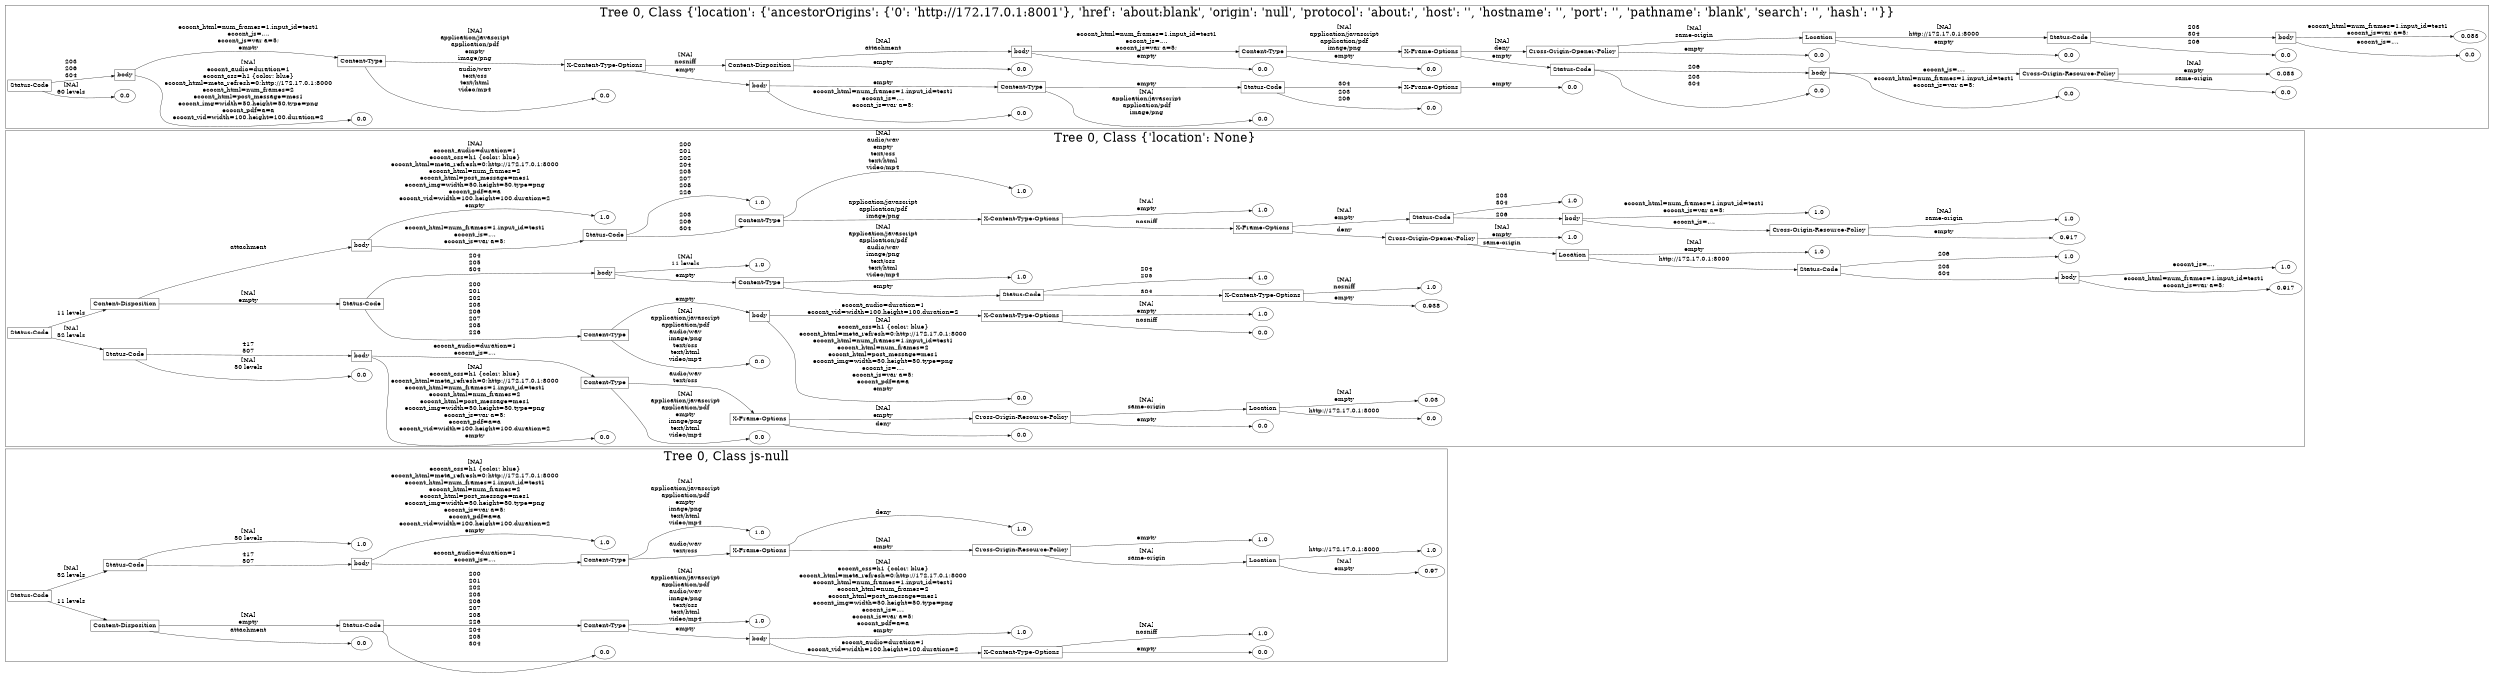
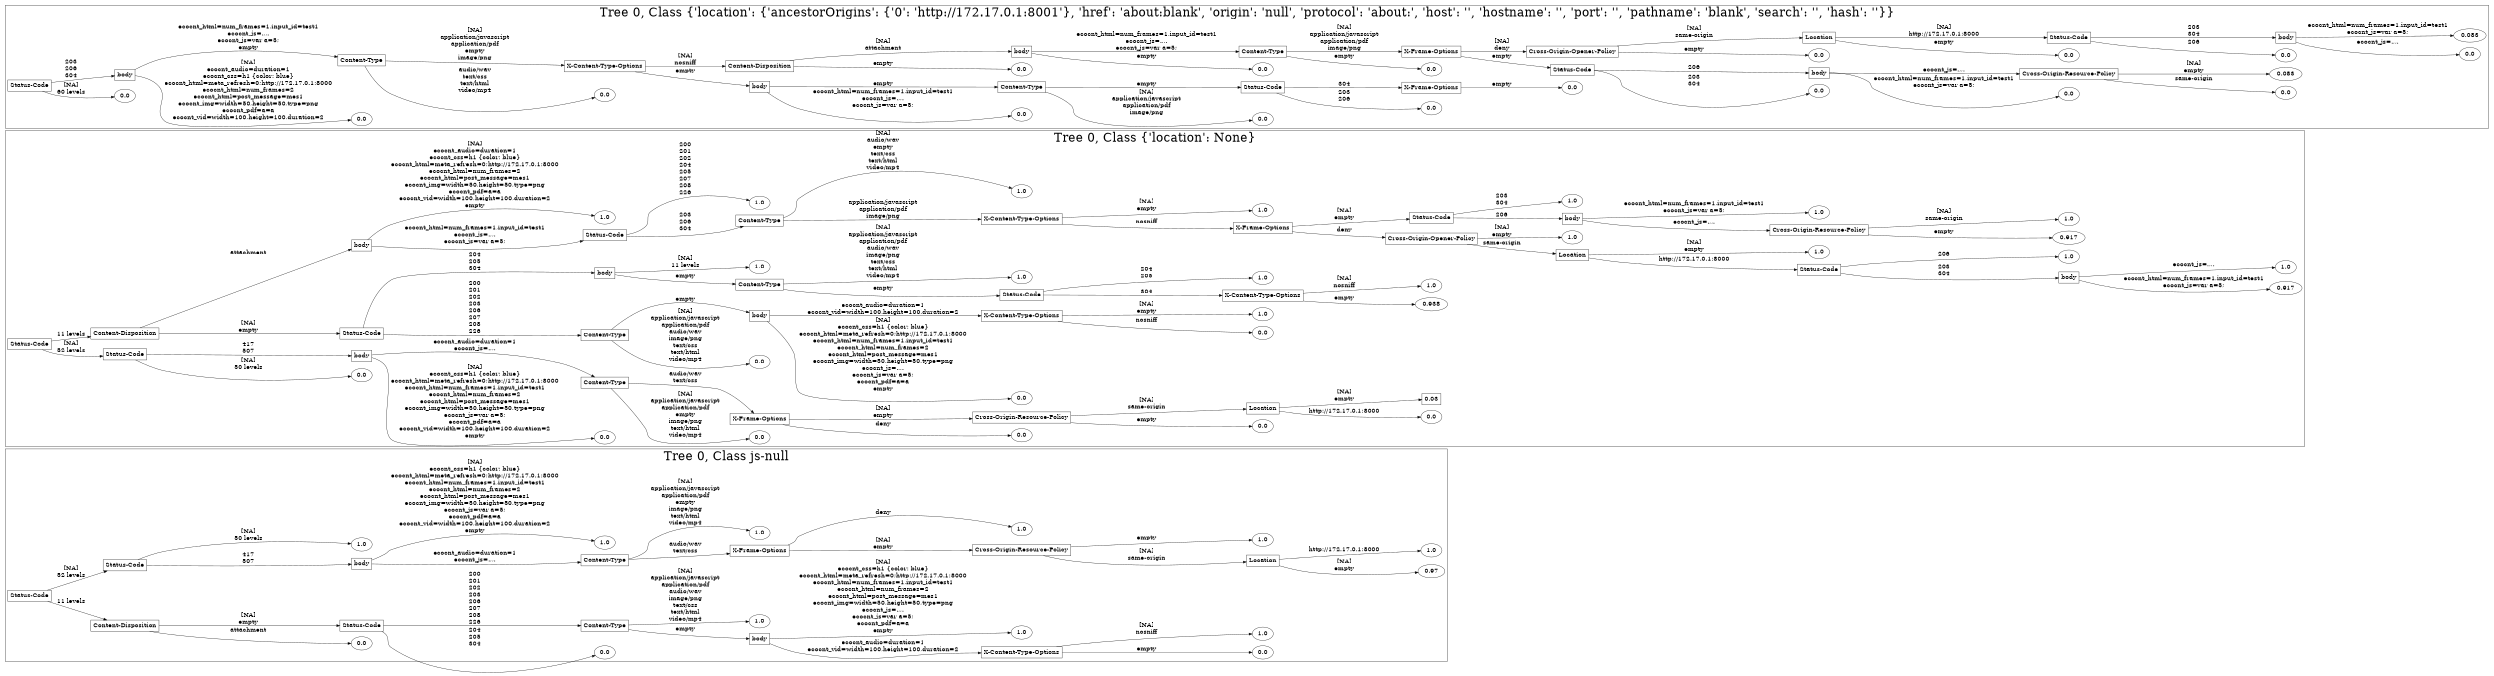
(1431, 400) -> (1431, 399)
